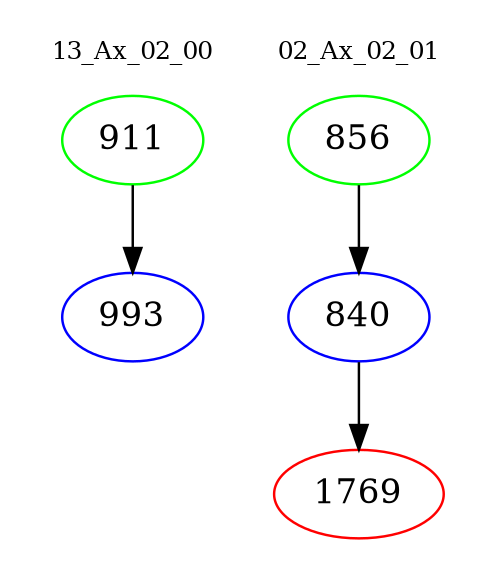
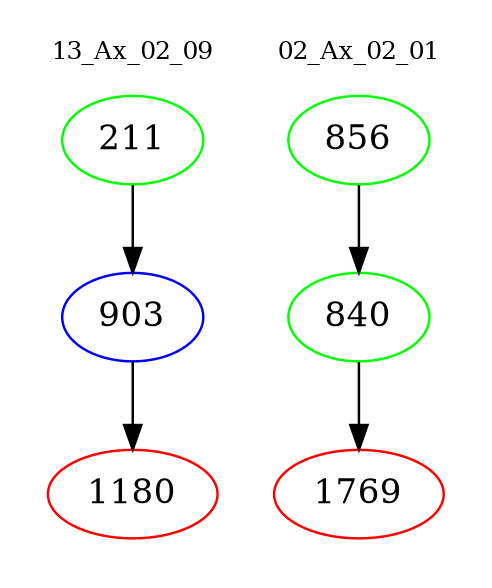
(133, 53) -> (133, 53)
(133, 140) -> (133, 140)
(133, 317) -> (133, 317)
(359, 317) -> (359, 317)
none -> (133, 494)
